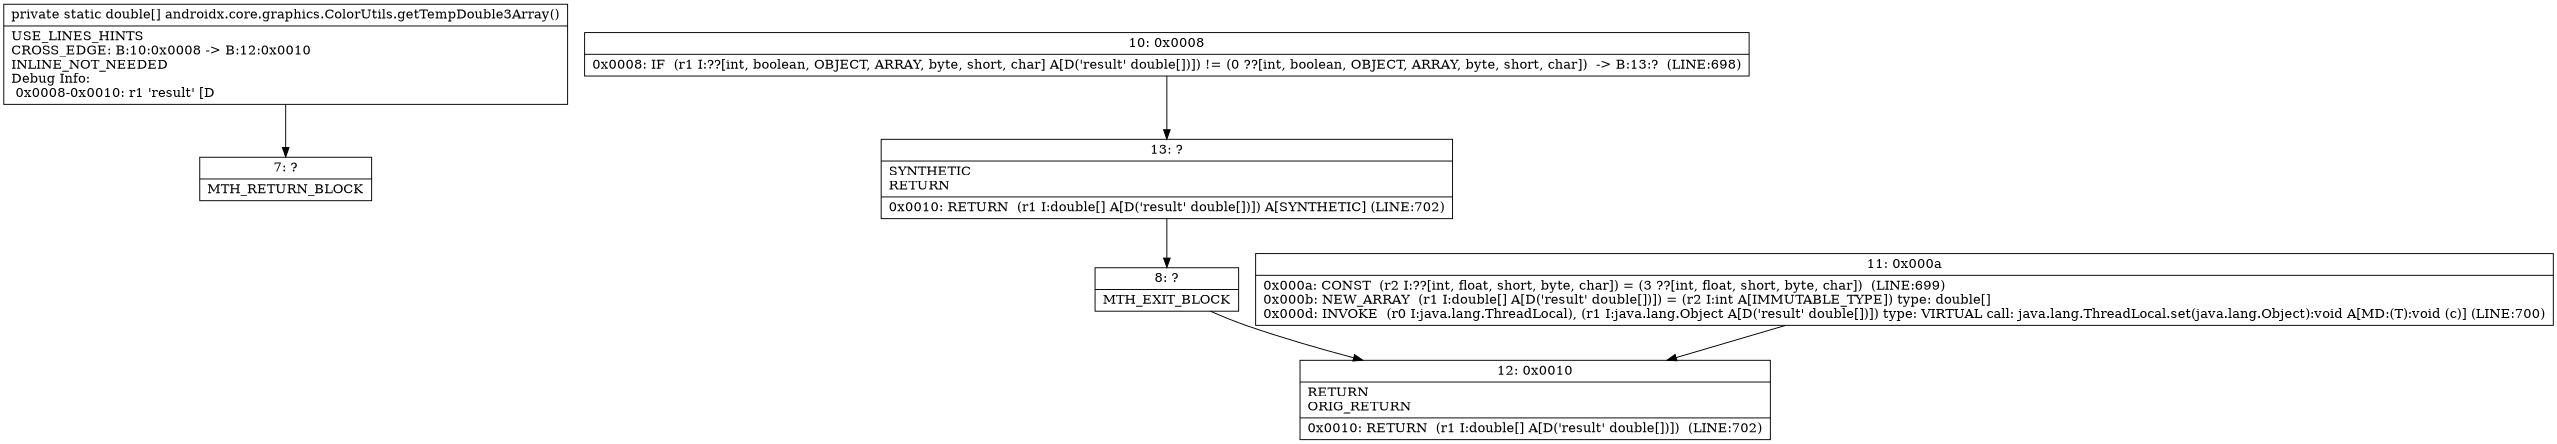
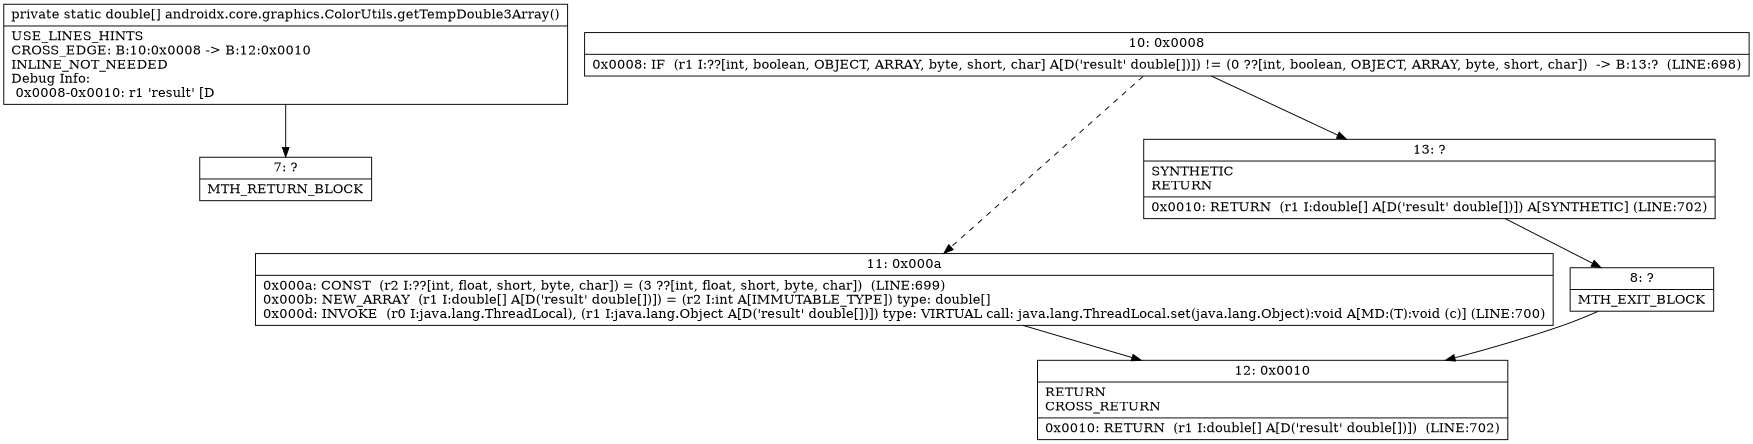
none -> (1047, 162)
(1360, 407) -> (1103, 407)
